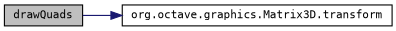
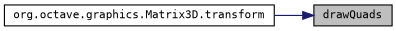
(97, 15) -> (289, 15)
